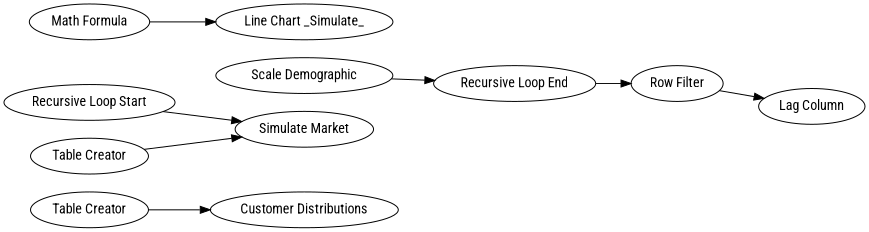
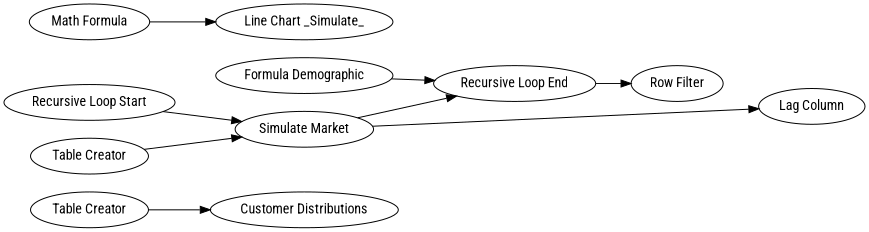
(304, 76) -> (304, 76)
(737, 94) -> (561, 118)
none -> (402, 108)
